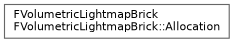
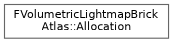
(117, 21) -> (87, 21)
